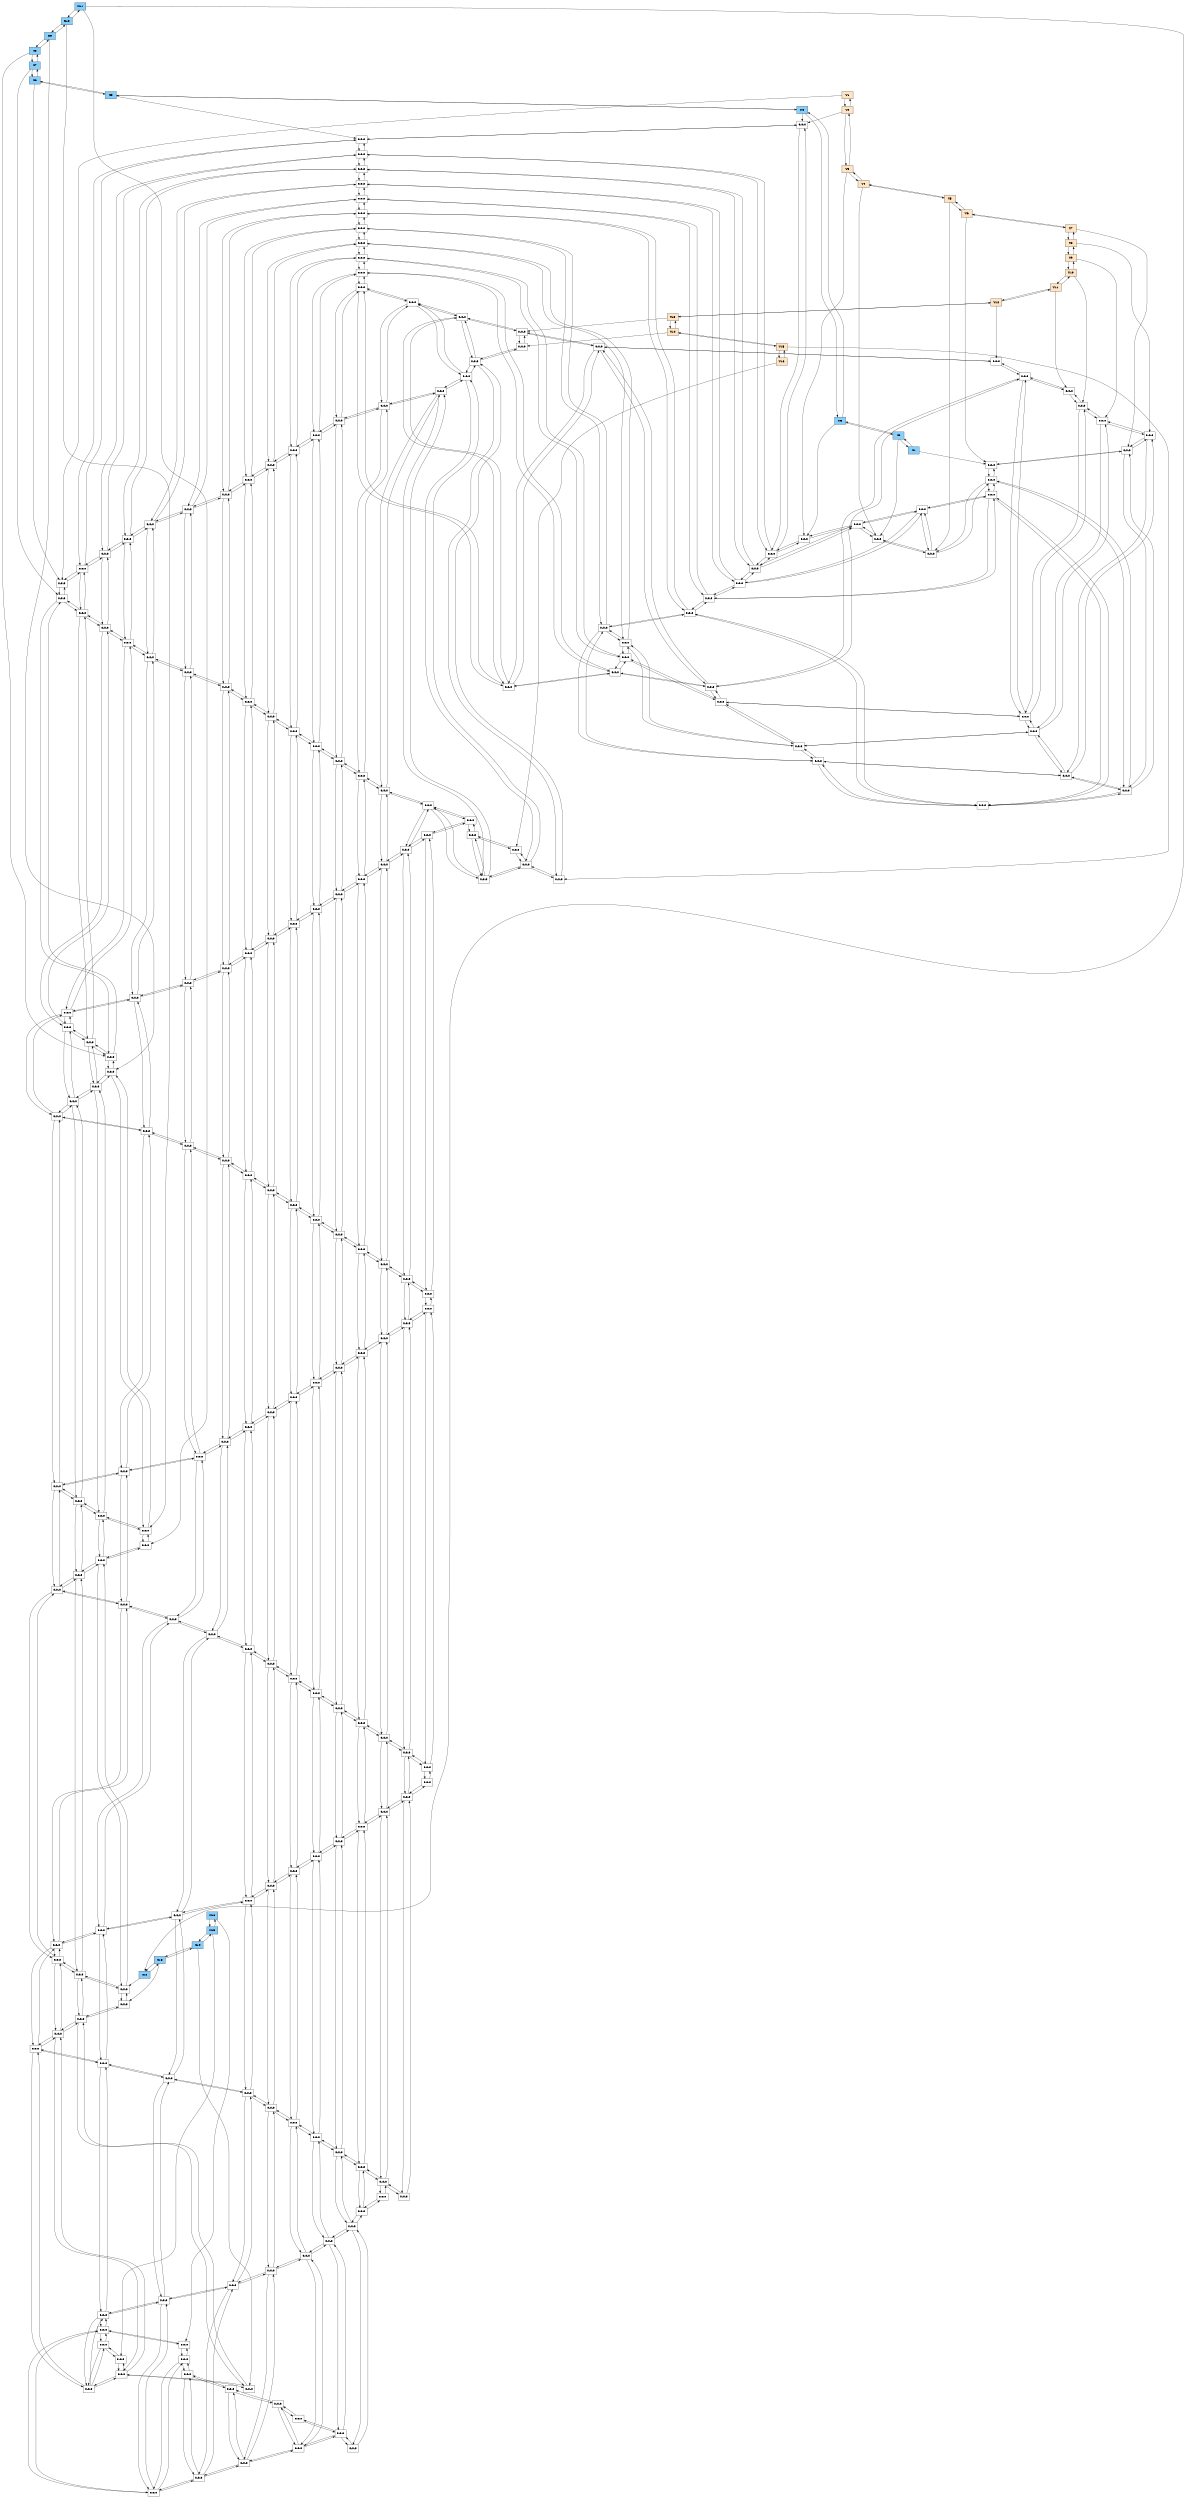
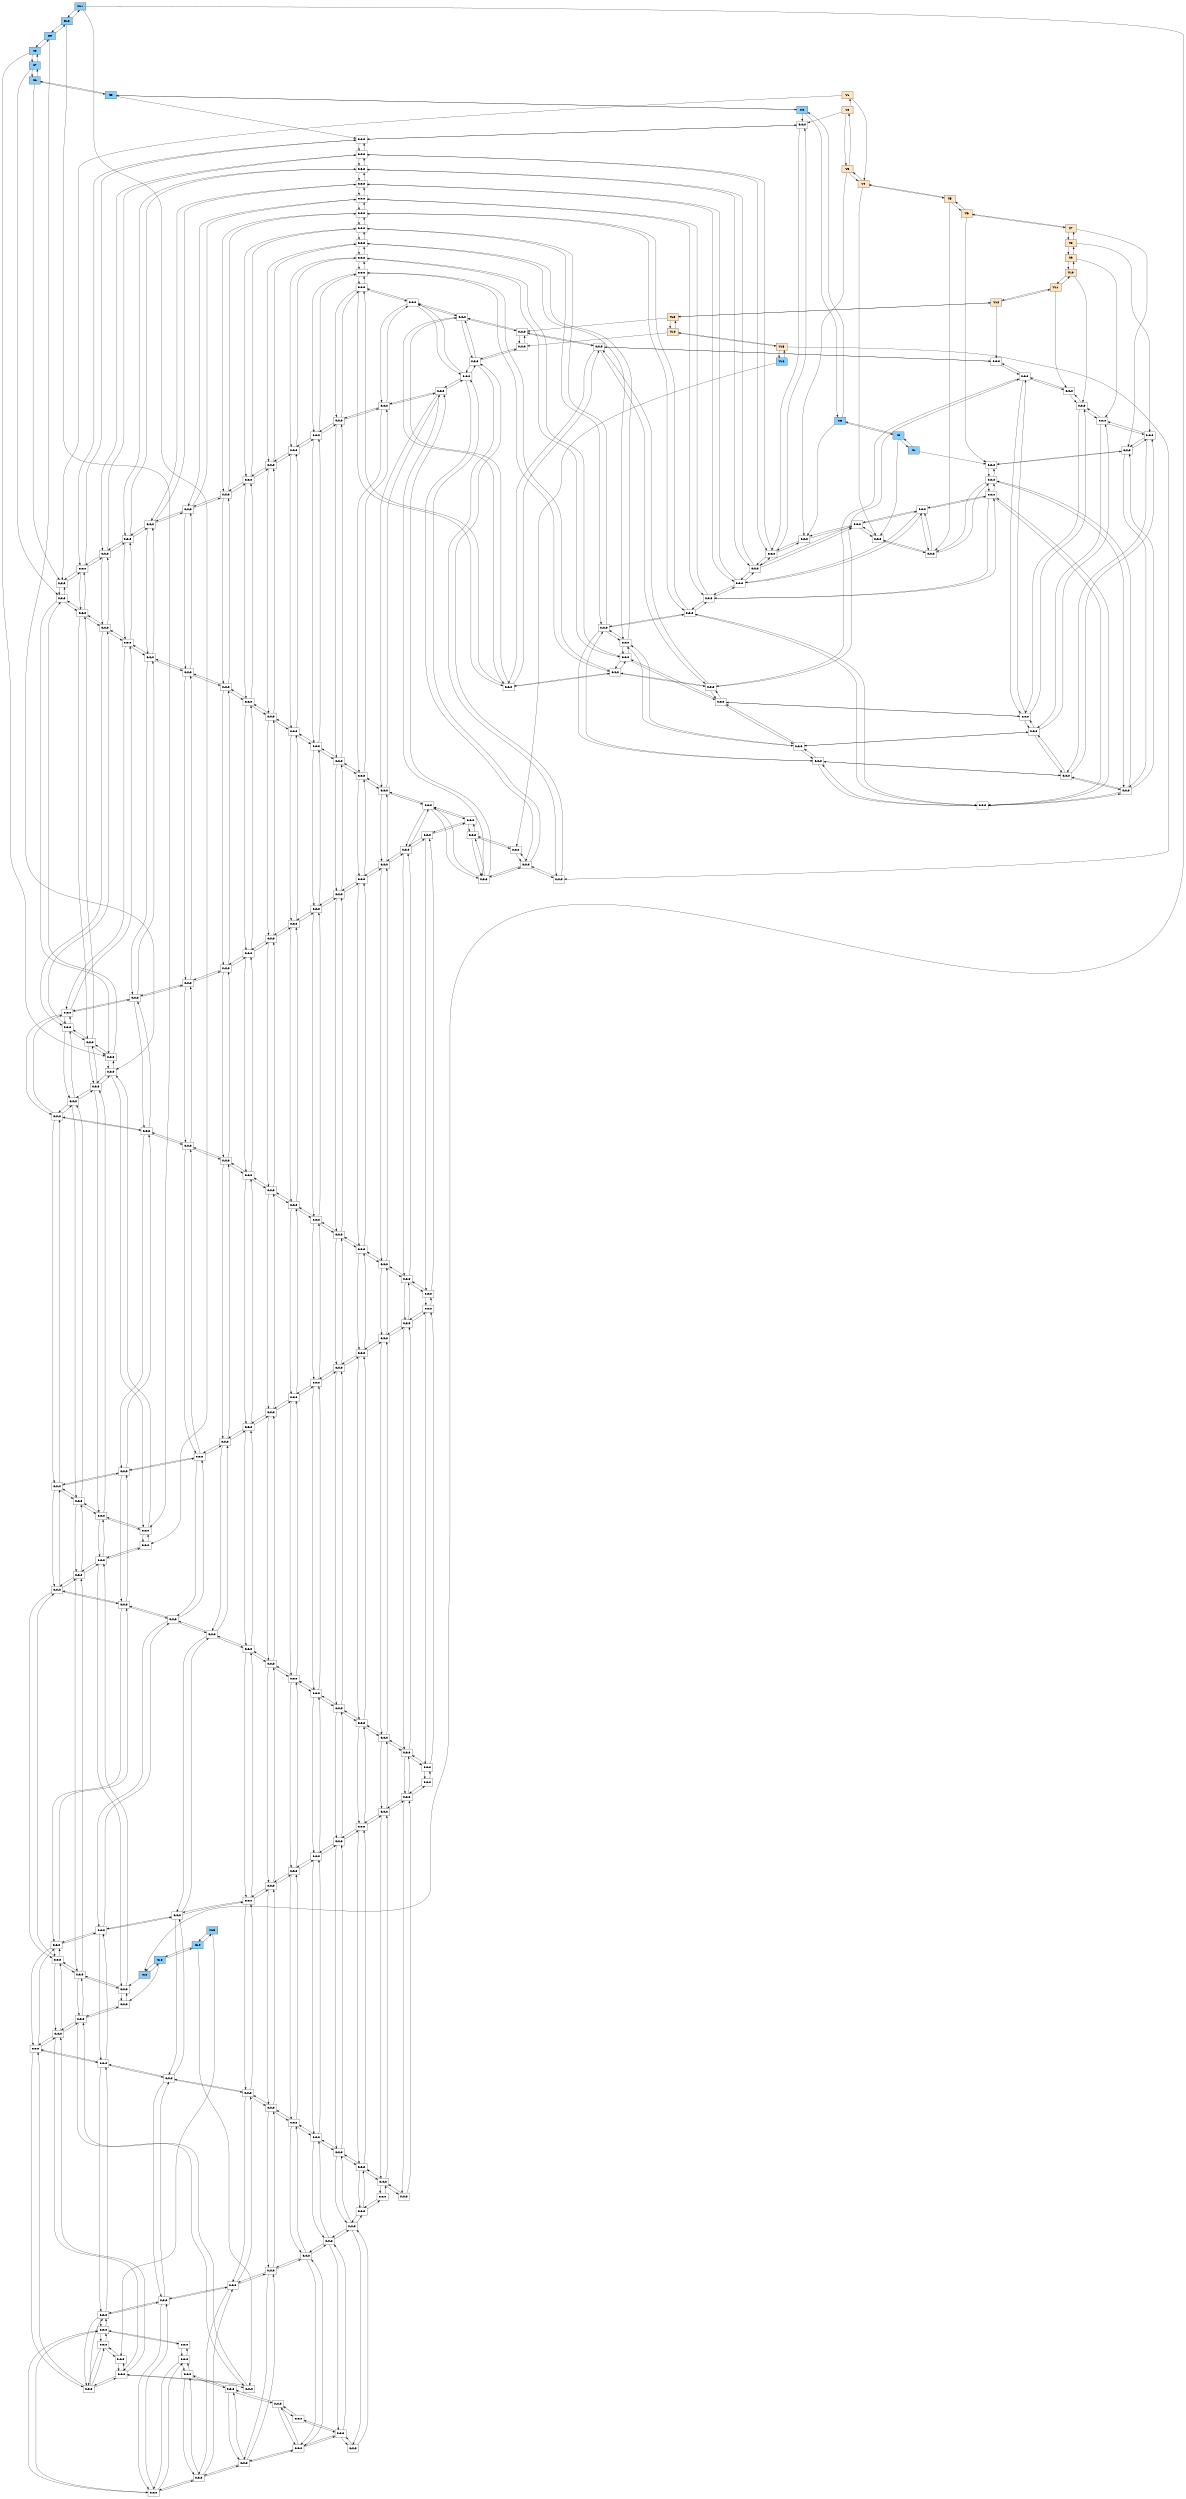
(845, 102) -> (866, 136)
(782, 362) -> (782, 362)
(212, 1916) -> none
